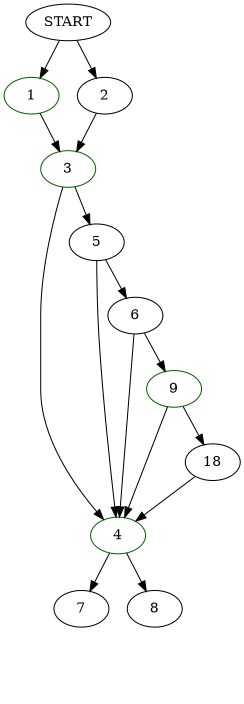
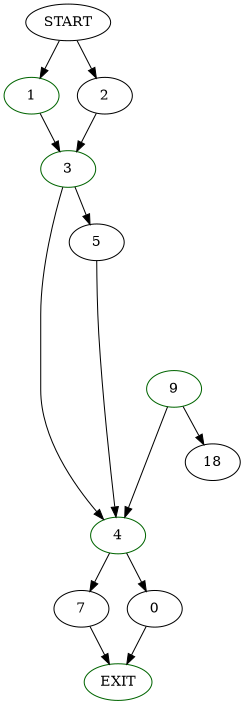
(135, 316) -> none
(170, 496) -> none
(155, 609) -> (155, 609)
none -> (118, 682)
